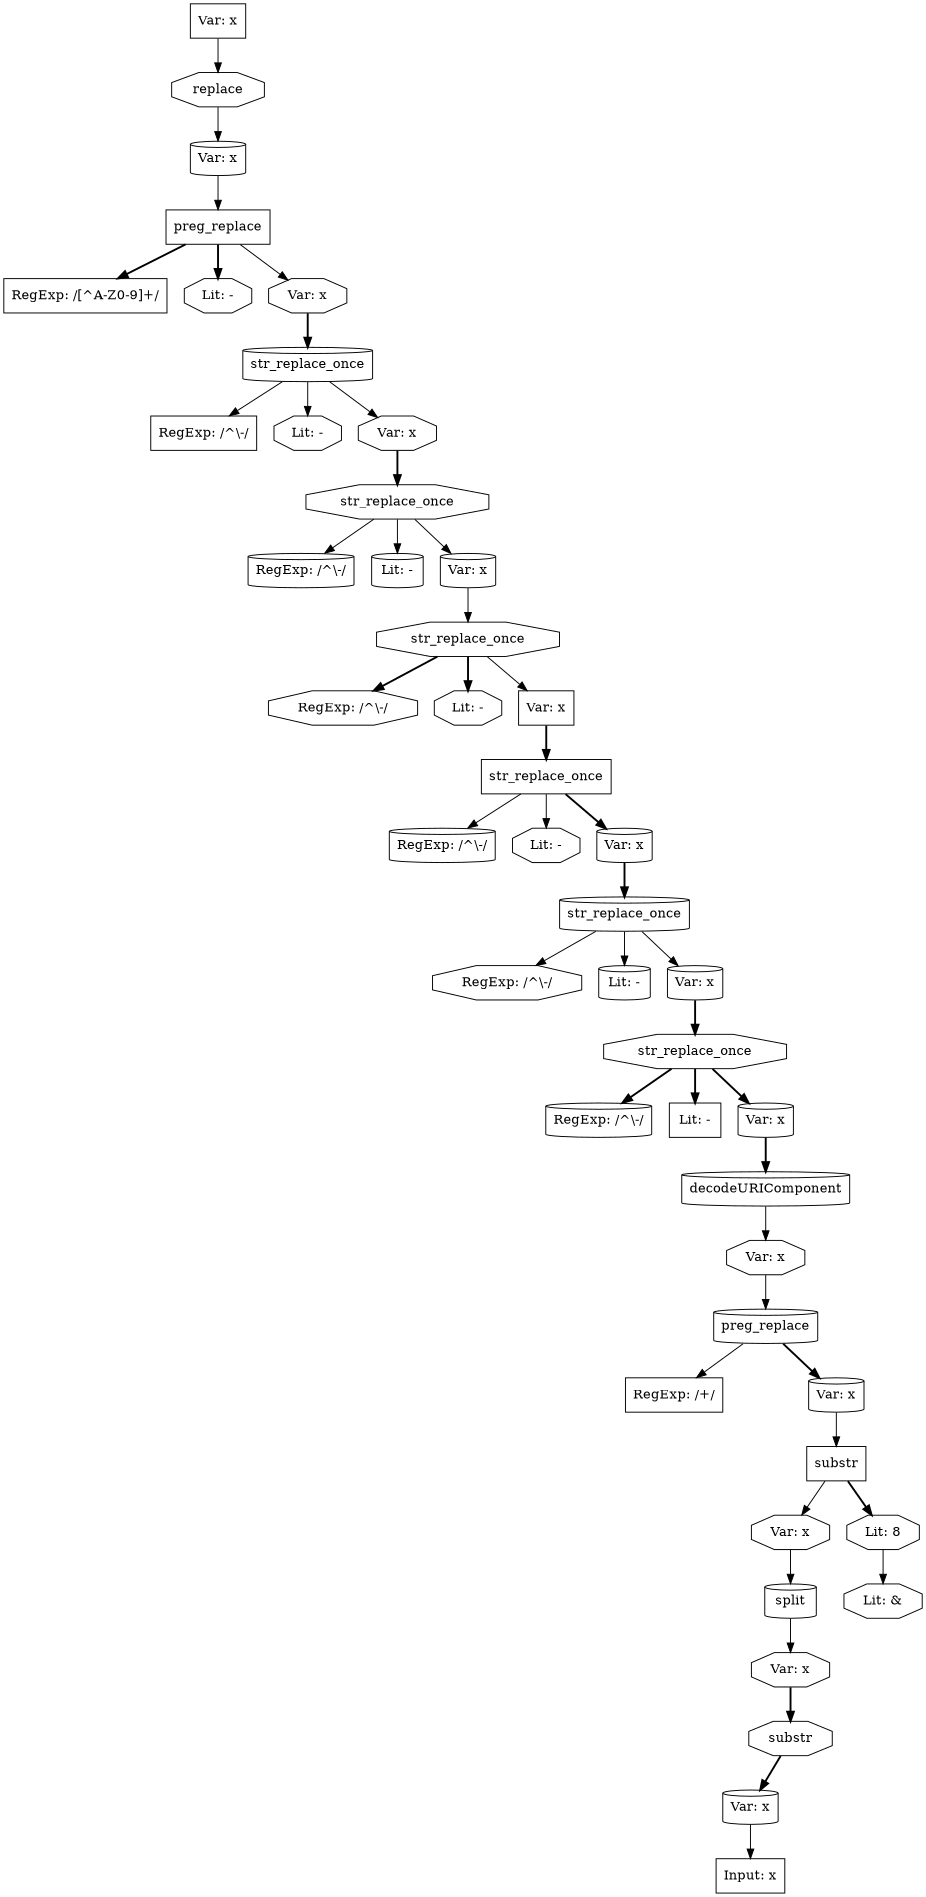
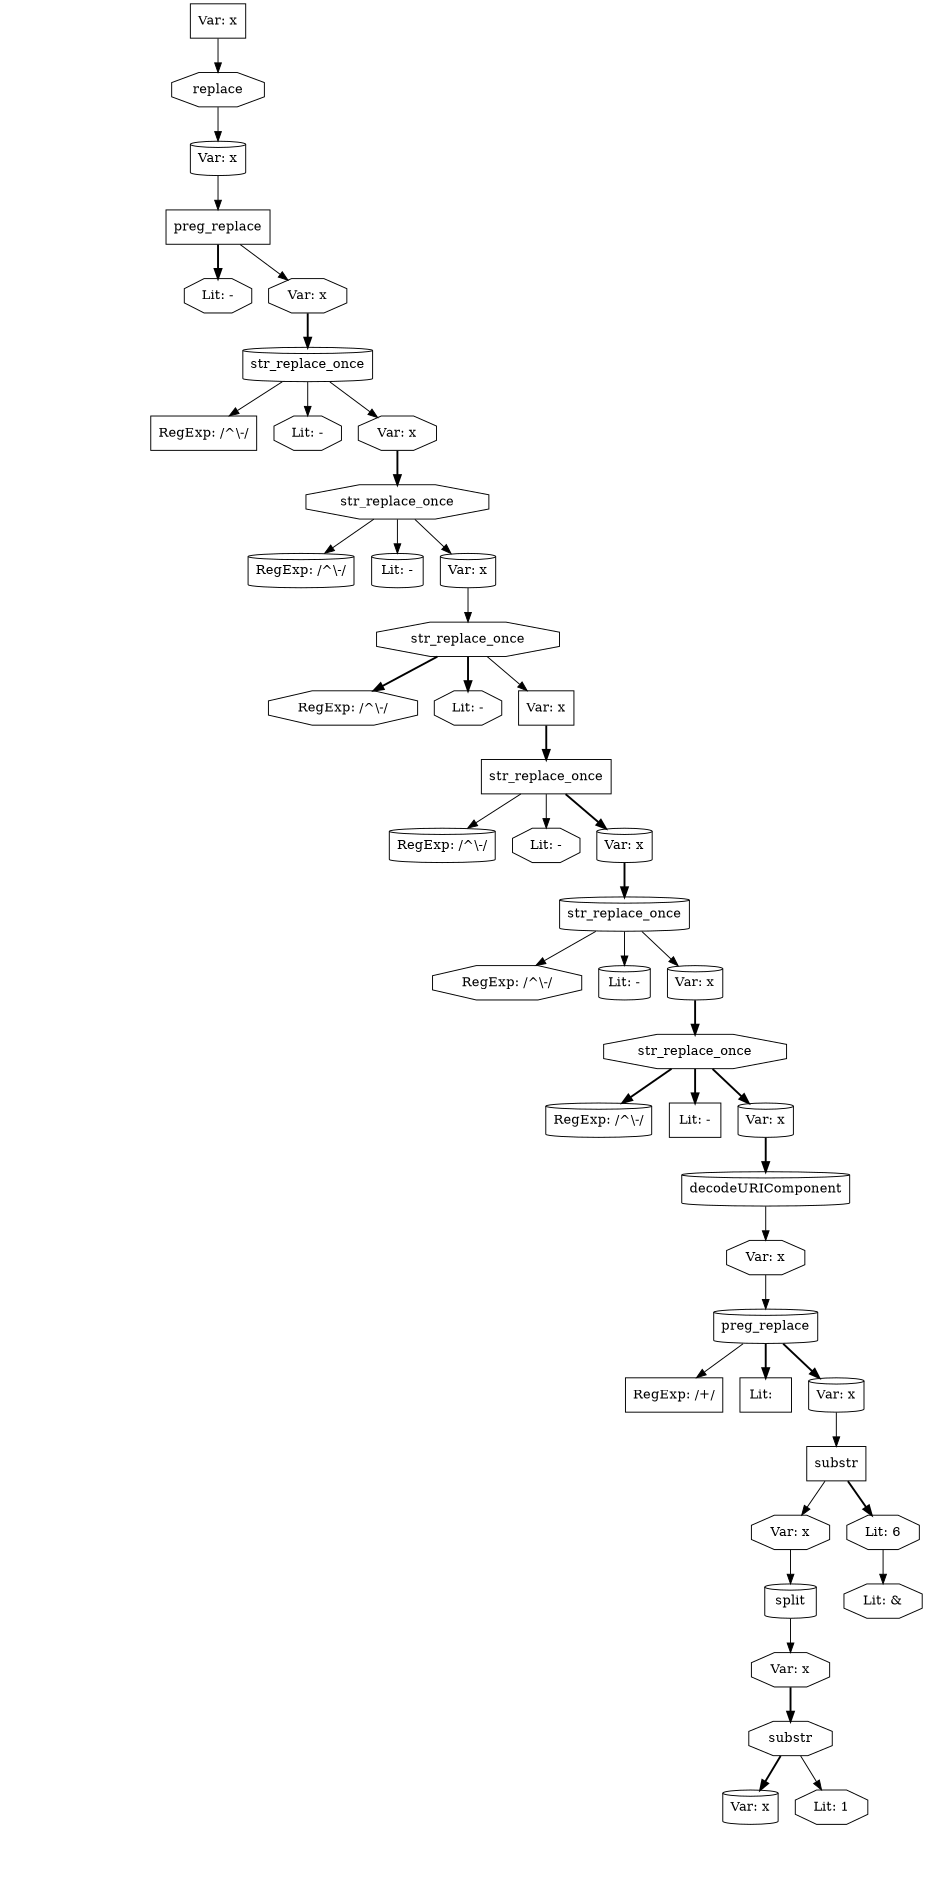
(85, 296) -> none
none -> (766, 1395)
(883, 1532) -> (883, 1532)
none -> (832, 1807)
(750, 1876) -> none
